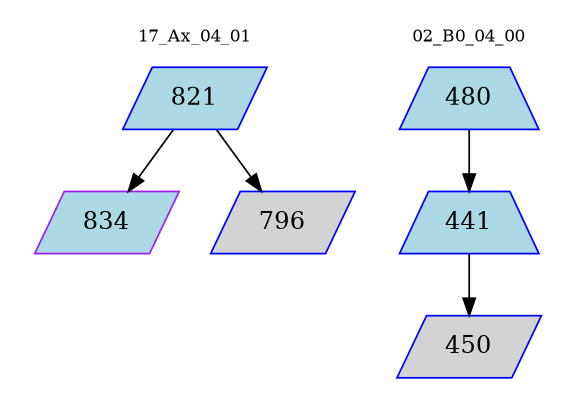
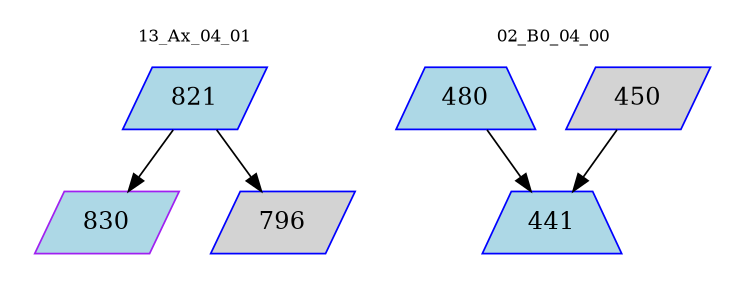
(195, 37) -> (195, 37)
(107, 223) -> (107, 223)
(469, 276) -> (600, 153)
